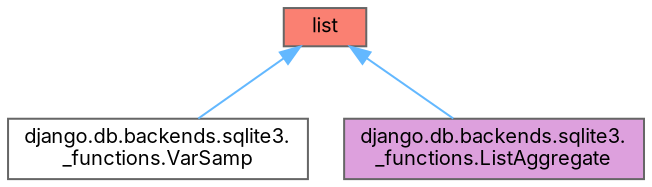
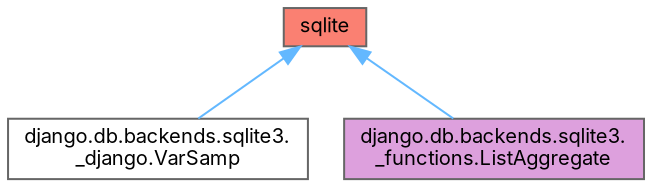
(325, 27) -> (325, 27)
(158, 149) -> (158, 149)
